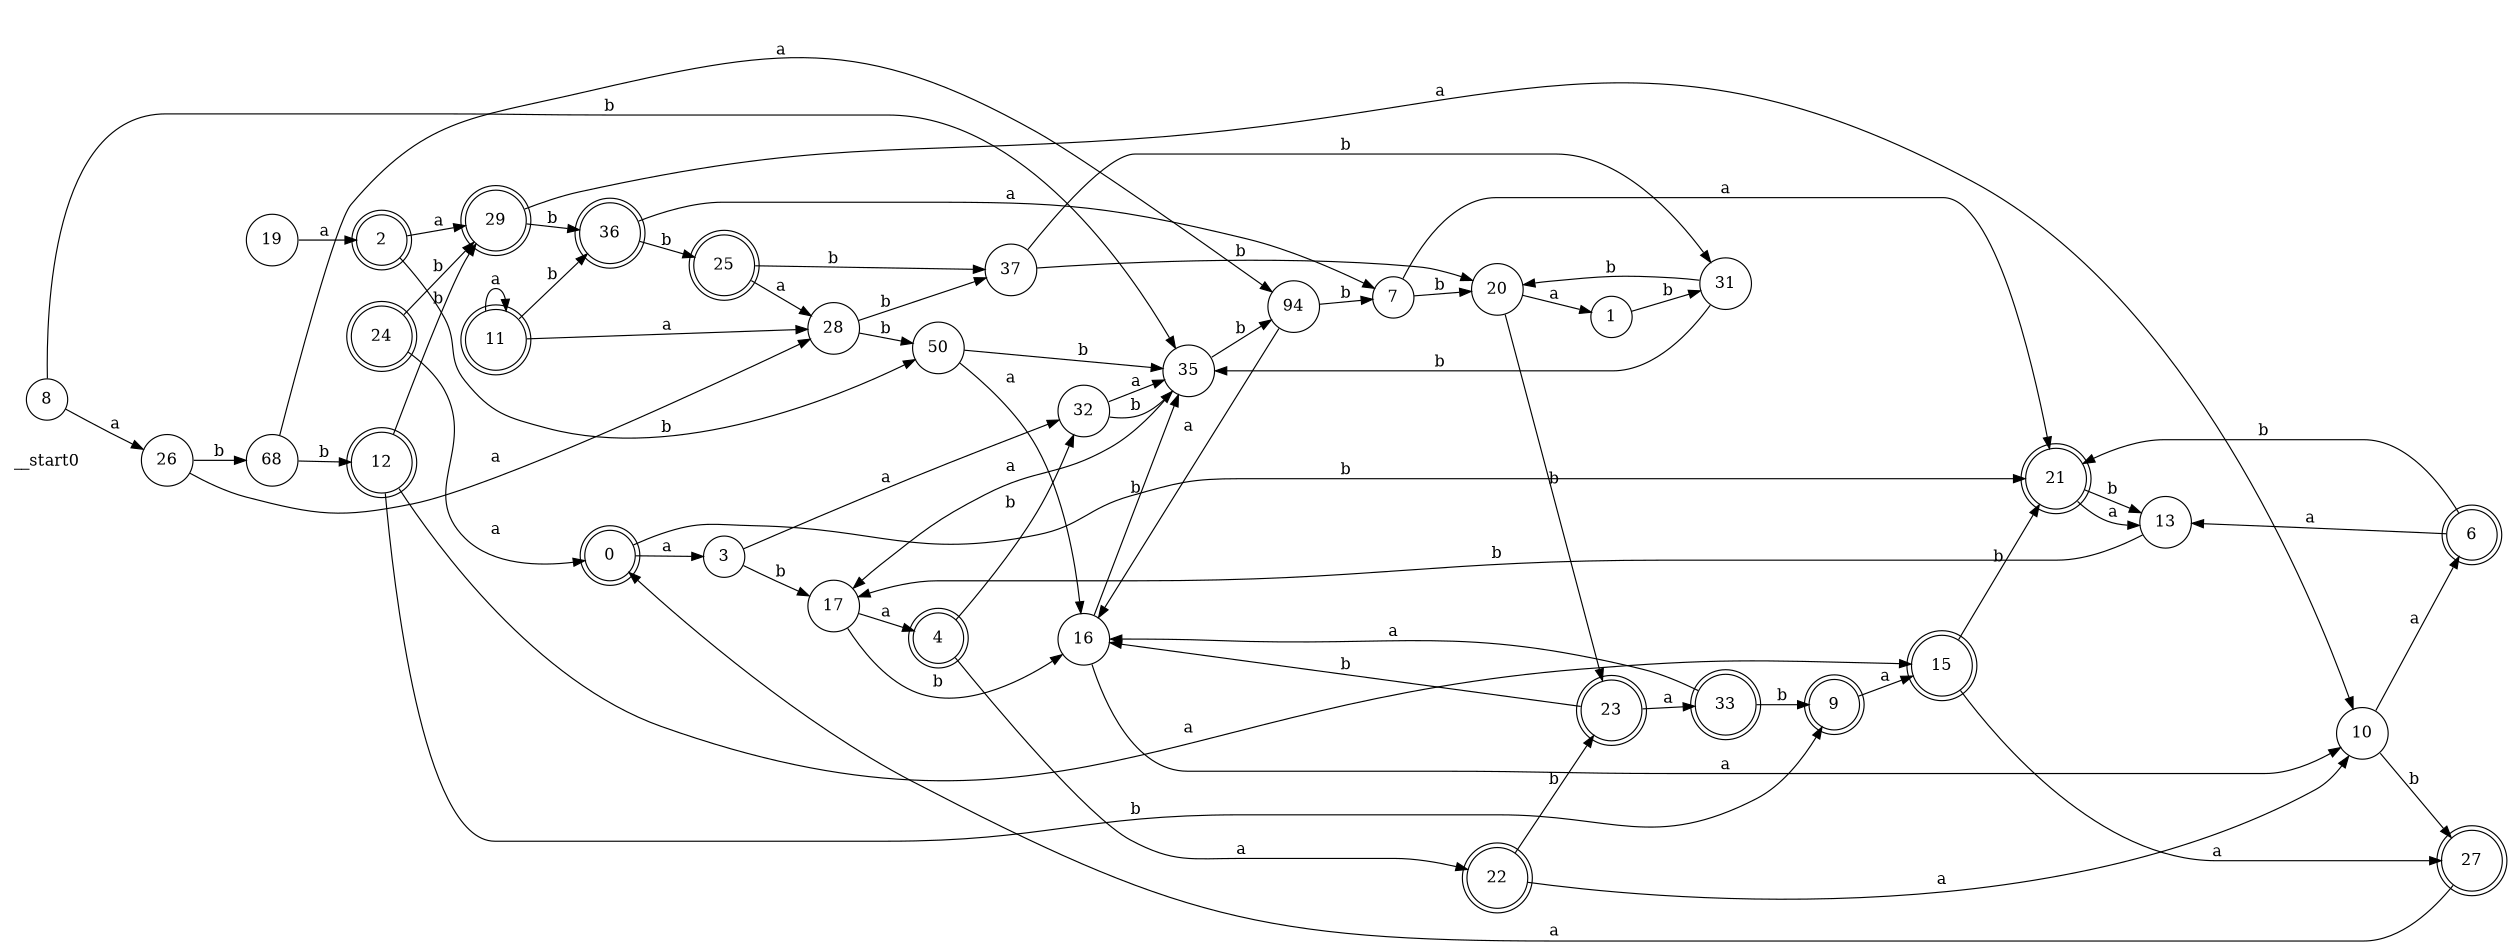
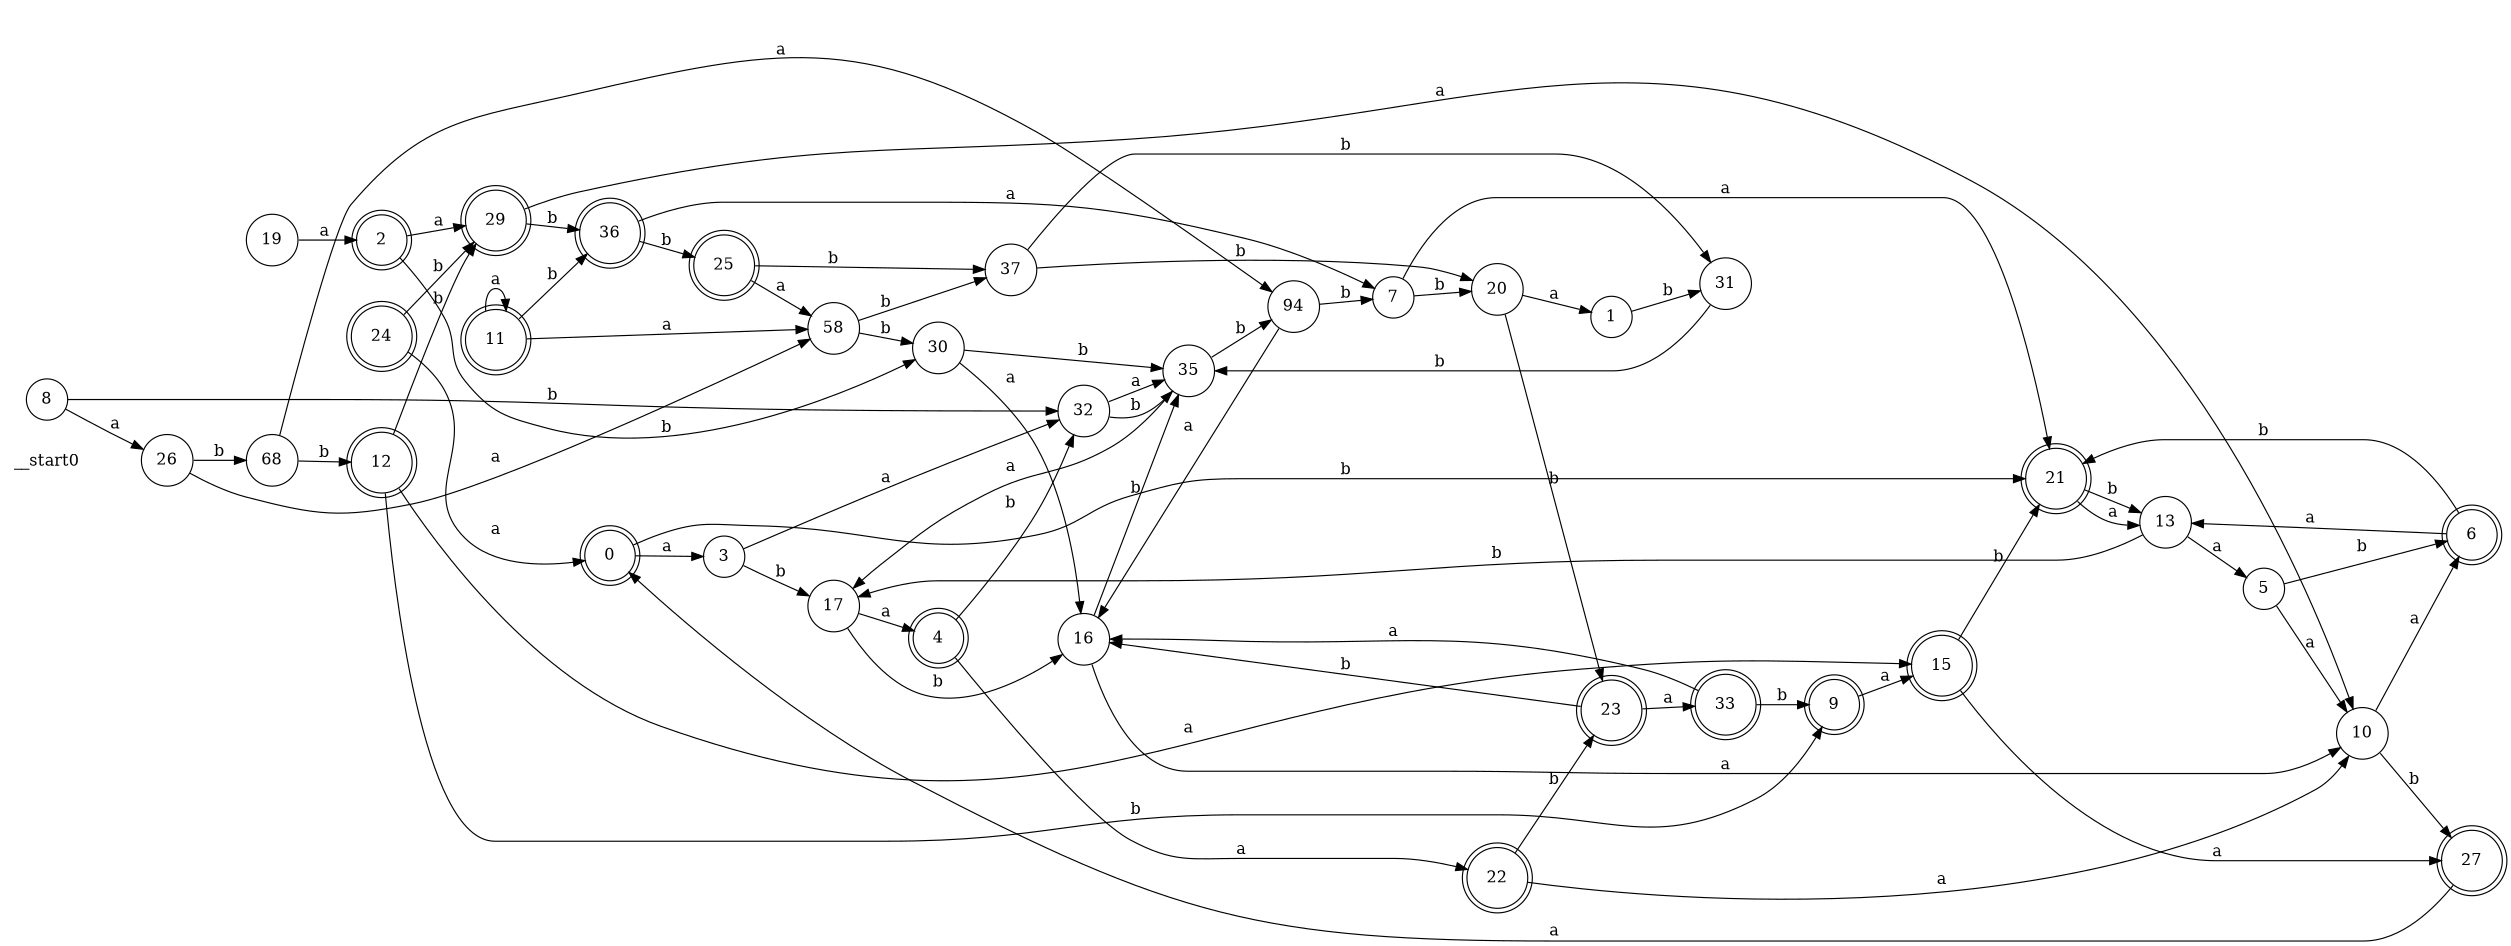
(555, 115) -> (557, 403)
(1617, 276) -> none
(834, 328) -> (834, 328)
(938, 348) -> (938, 348)
none -> (2264, 589)
